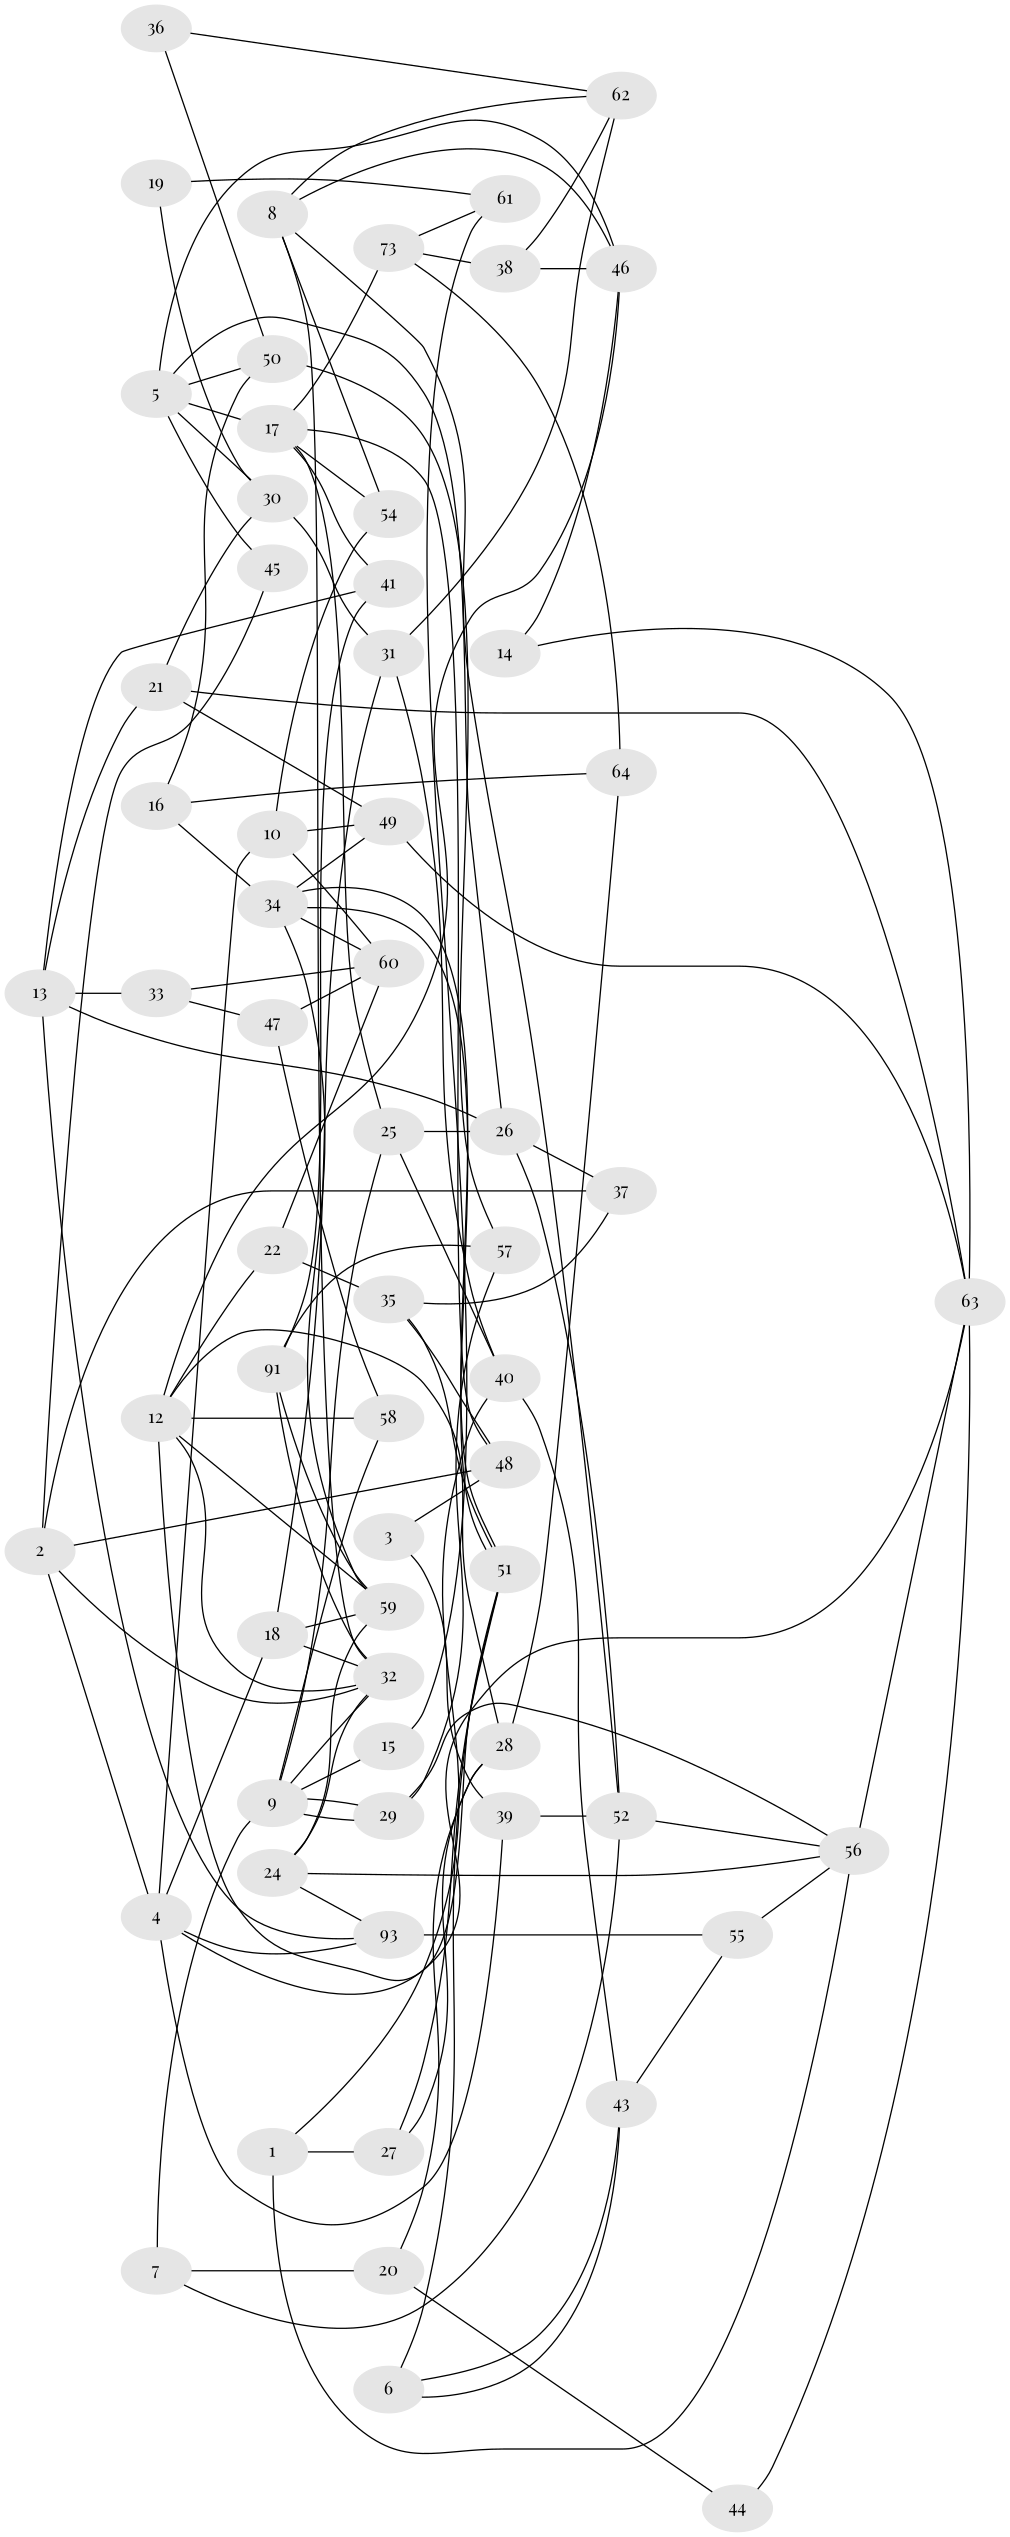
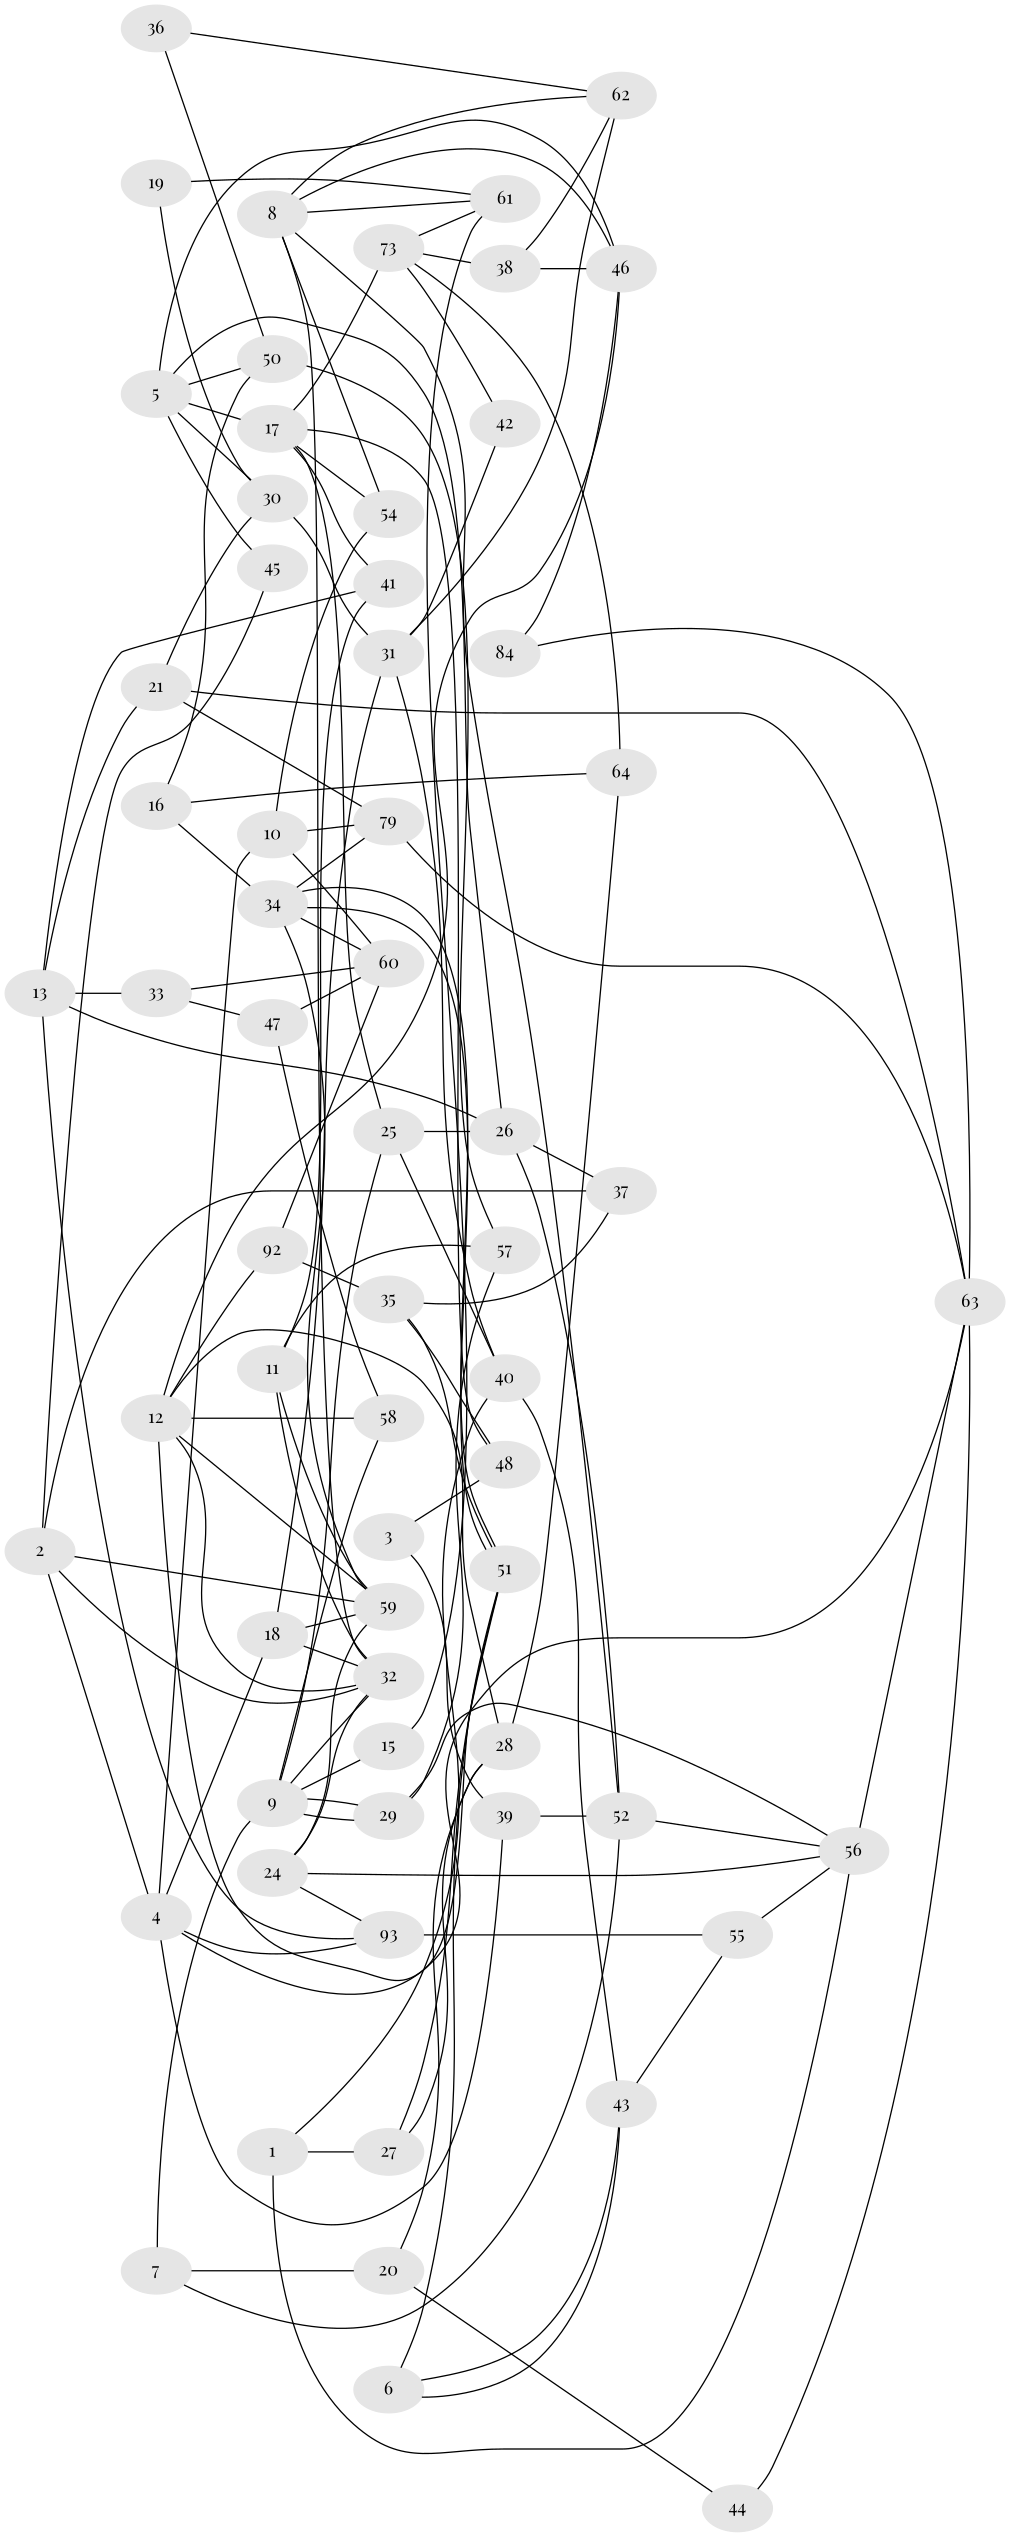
none -> (389, 207)
none -> (505, 424)
(505, 654) -> (505, 654)
(389, 822) -> (389, 822)
(273, 1250) -> (273, 1250)
(273, 1369) -> (273, 1369)
(282, 1506) -> (214, 1579)
